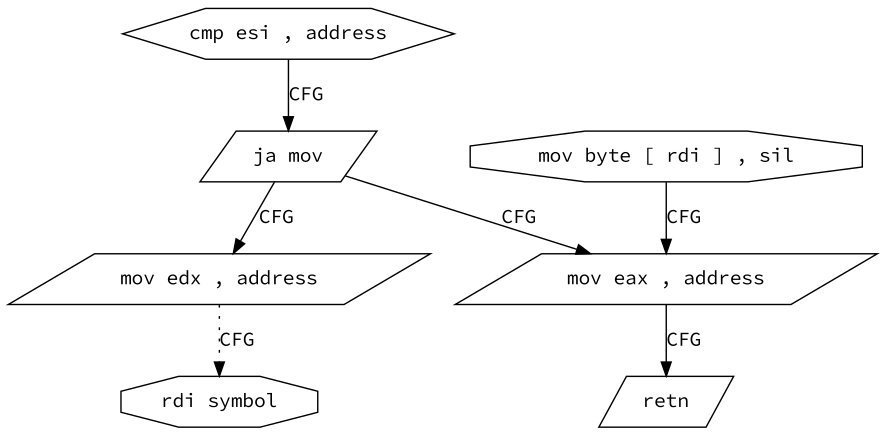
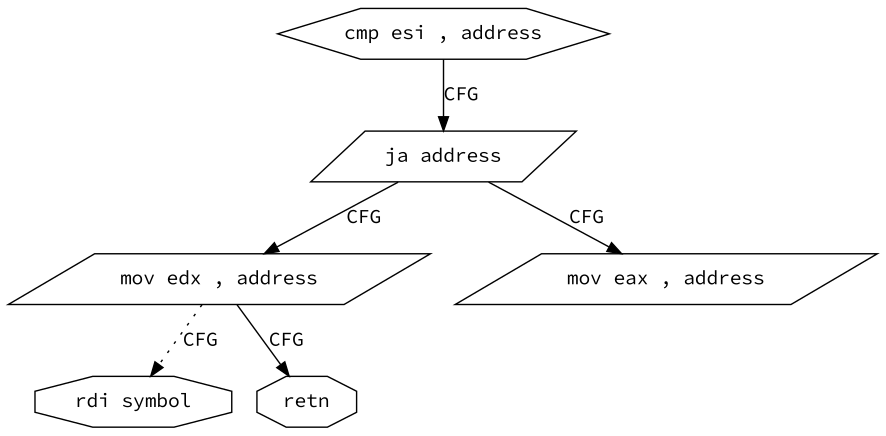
(288, 156) -> (444, 156)
(666, 156) -> none
(666, 333) -> (259, 335)
(666, 402) -> (307, 402)
